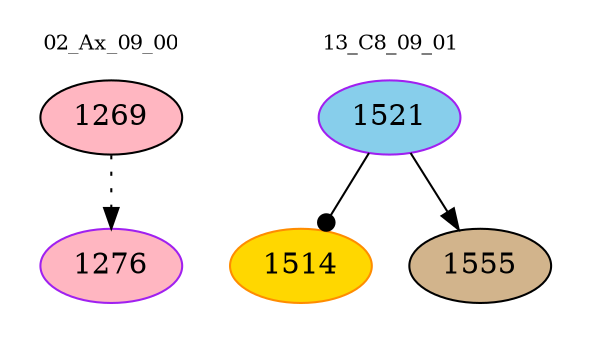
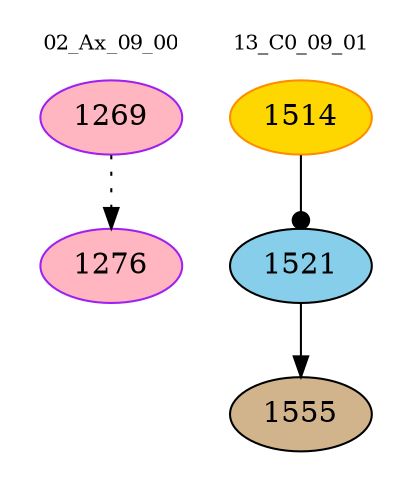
(391, 44) -> (301, 44)
(111, 117) -> (111, 117)
(390, 117) -> (301, 266)
(350, 184) -> (301, 184)
